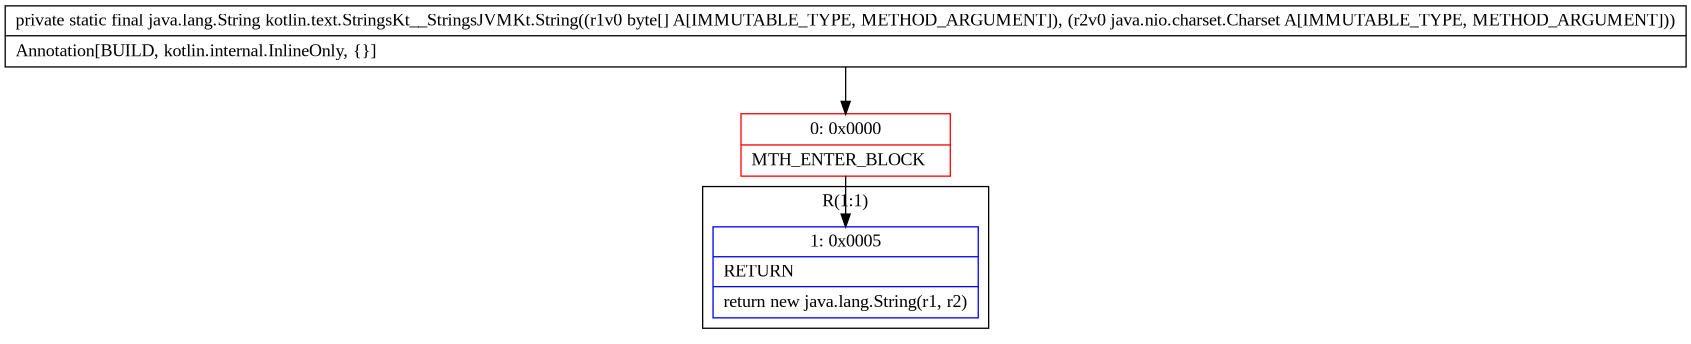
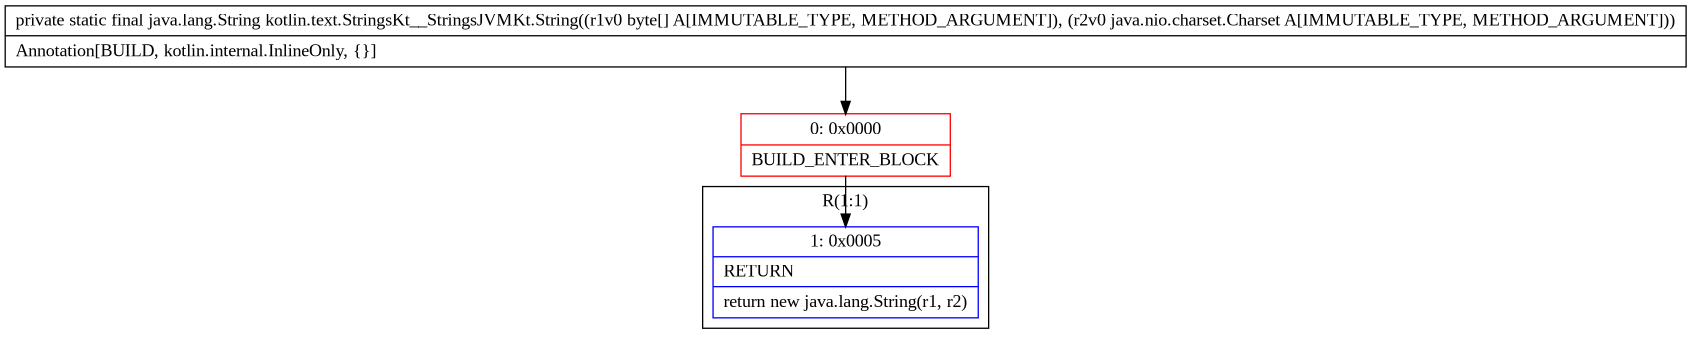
(838, 160) -> (846, 160)
